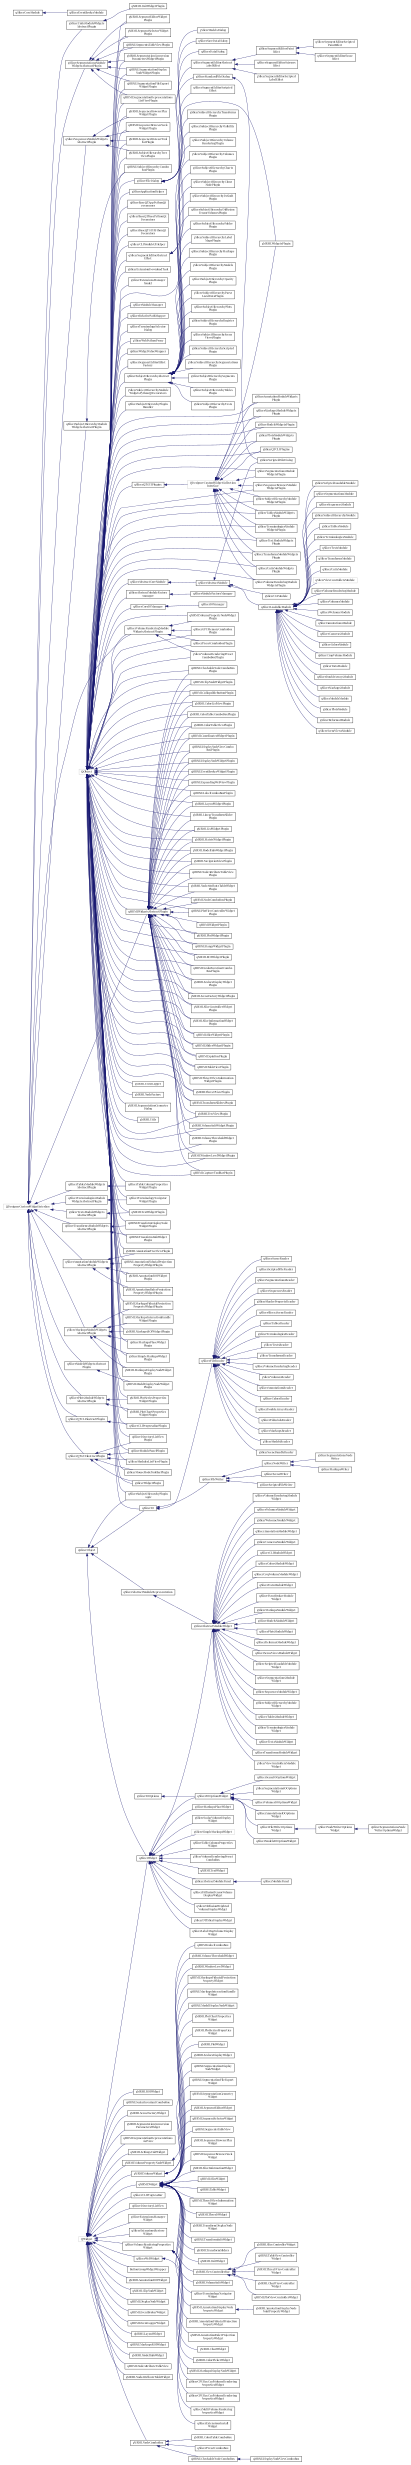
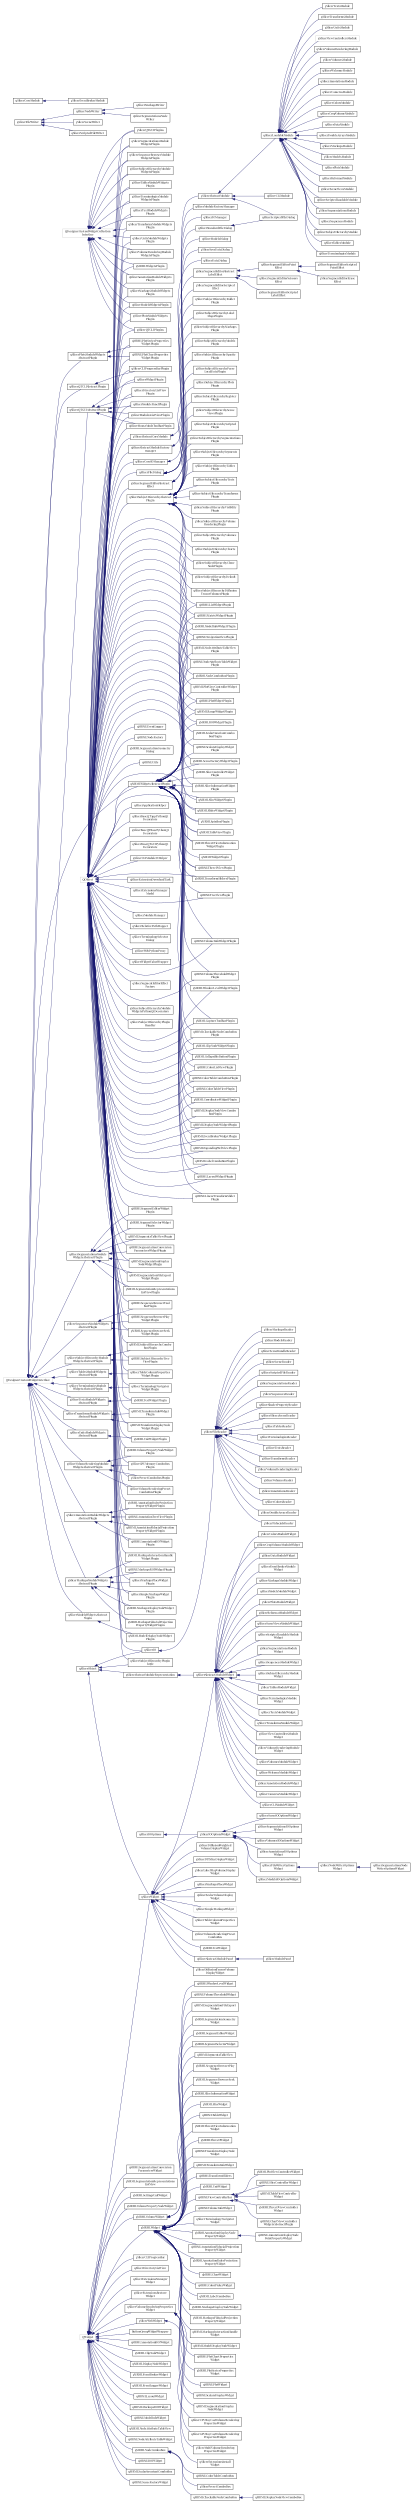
(123, 149) -> (119, 1360)
(177, 485) -> (100, 172)
(111, 700) -> (108, 1165)
(186, 1498) -> none
(180, 2049) -> (181, 2263)
(276, 2285) -> (279, 2223)
